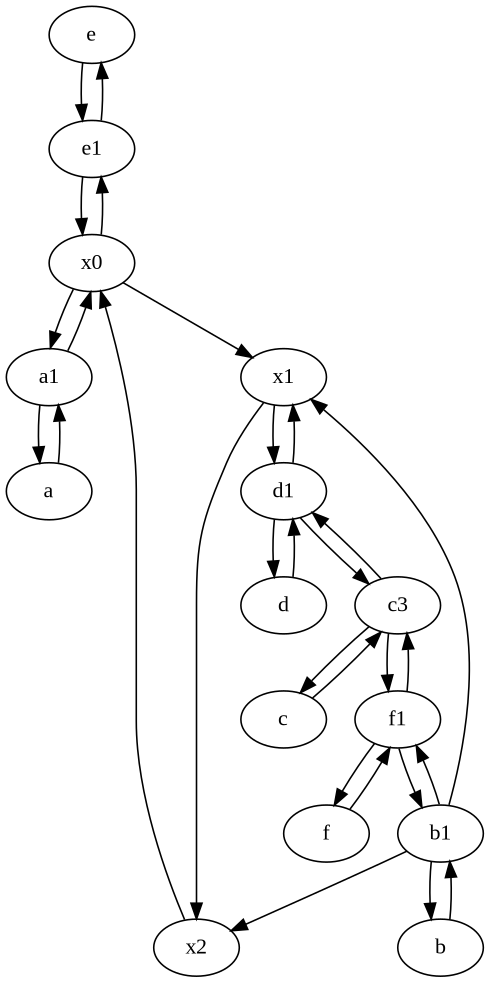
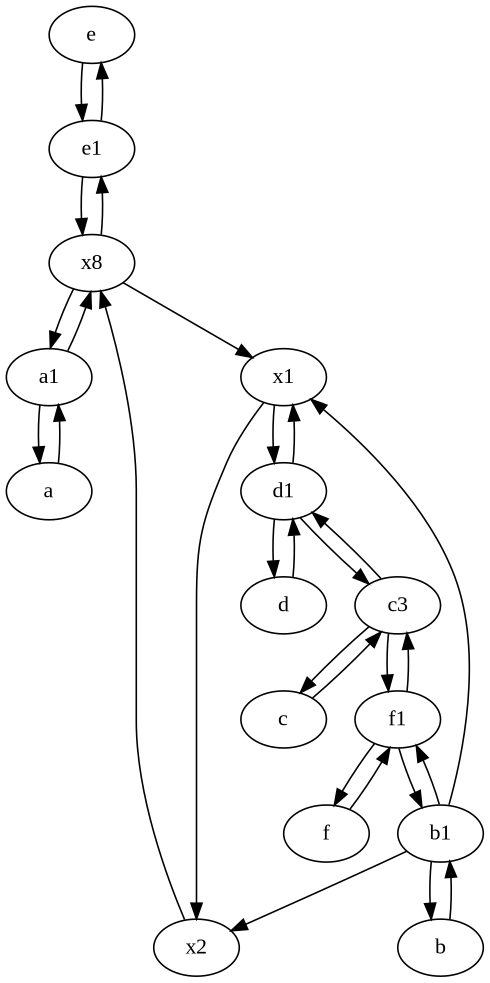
(92, 263) -> (92, 263)
